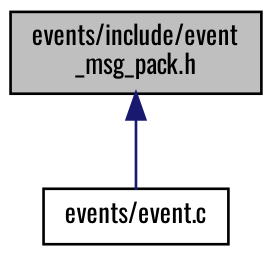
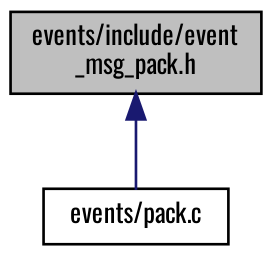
(136, 217) -> (136, 217)
